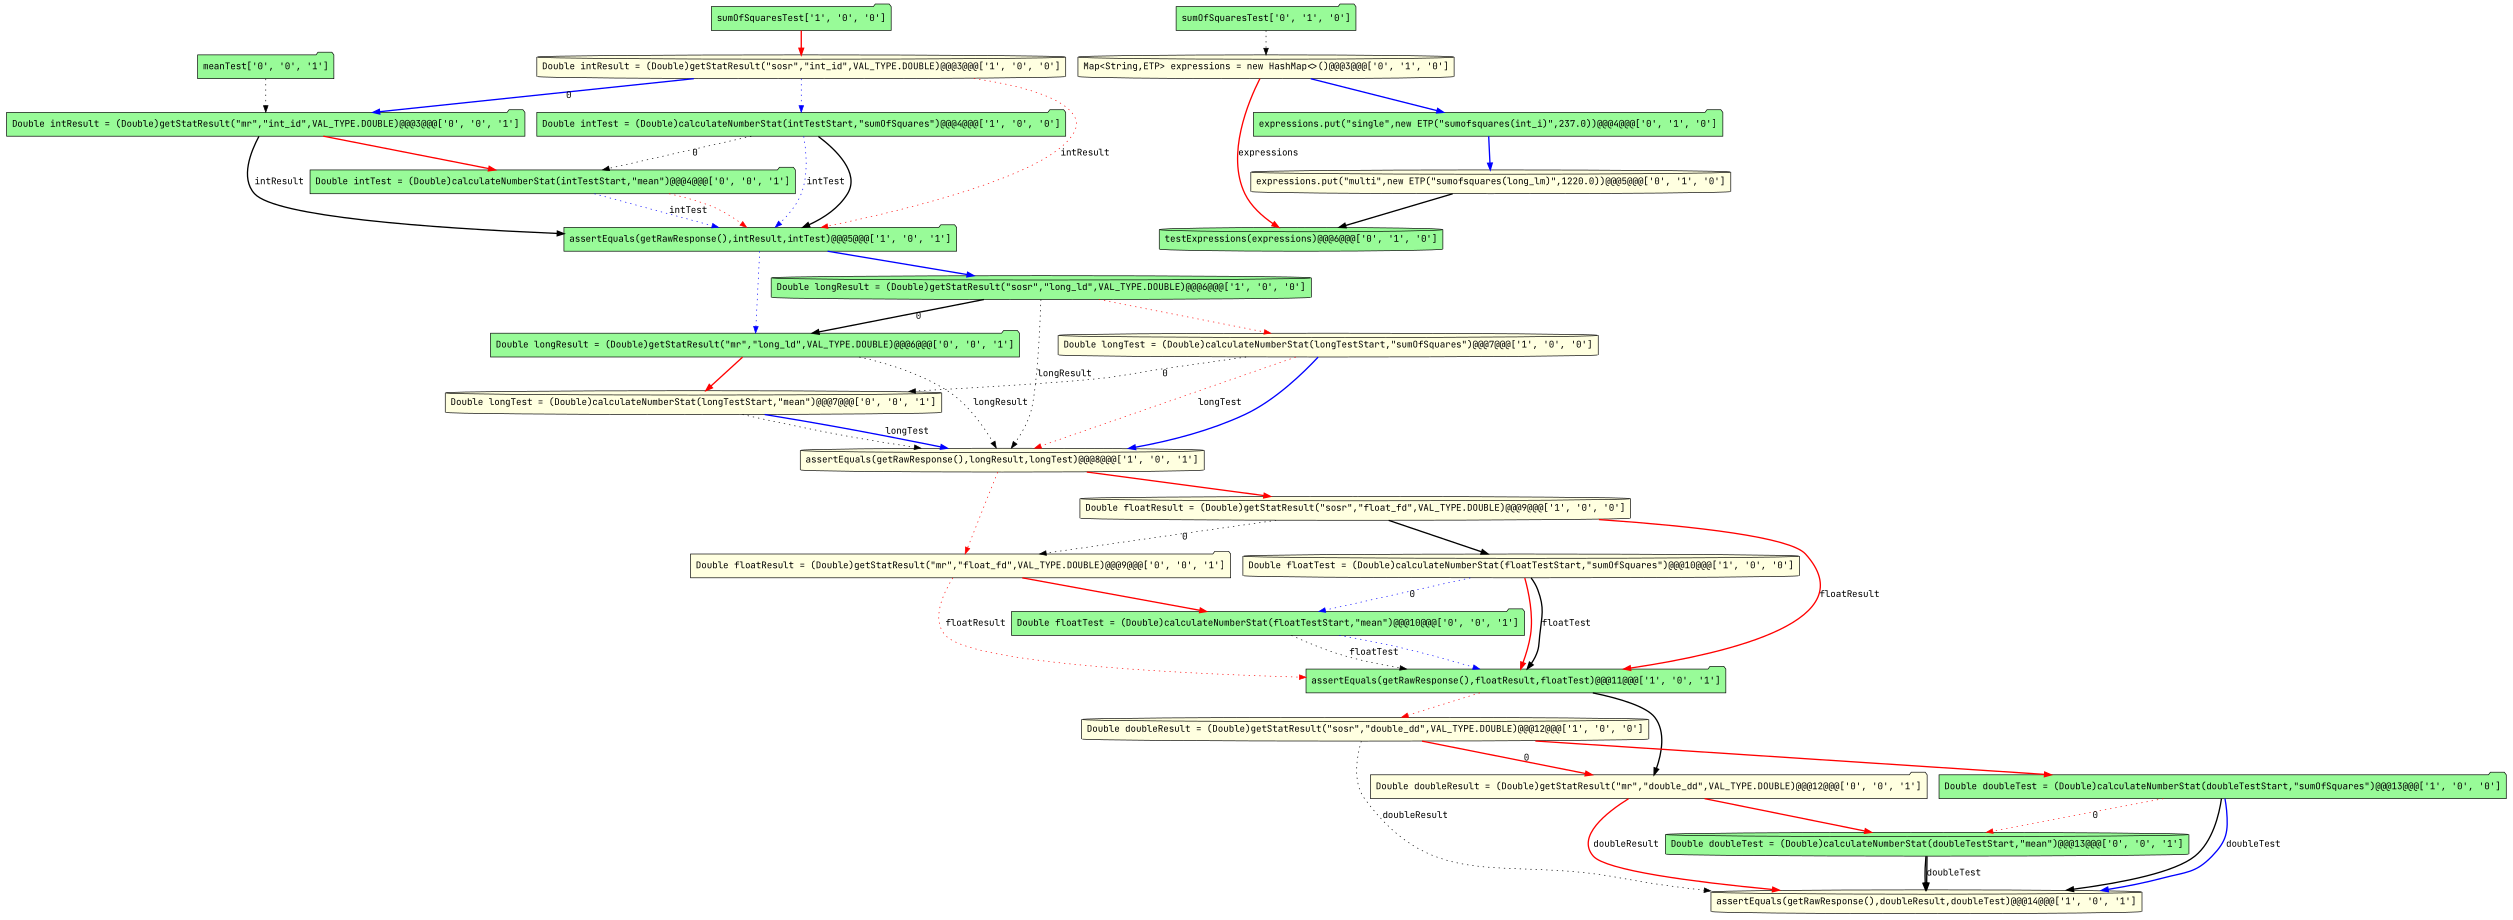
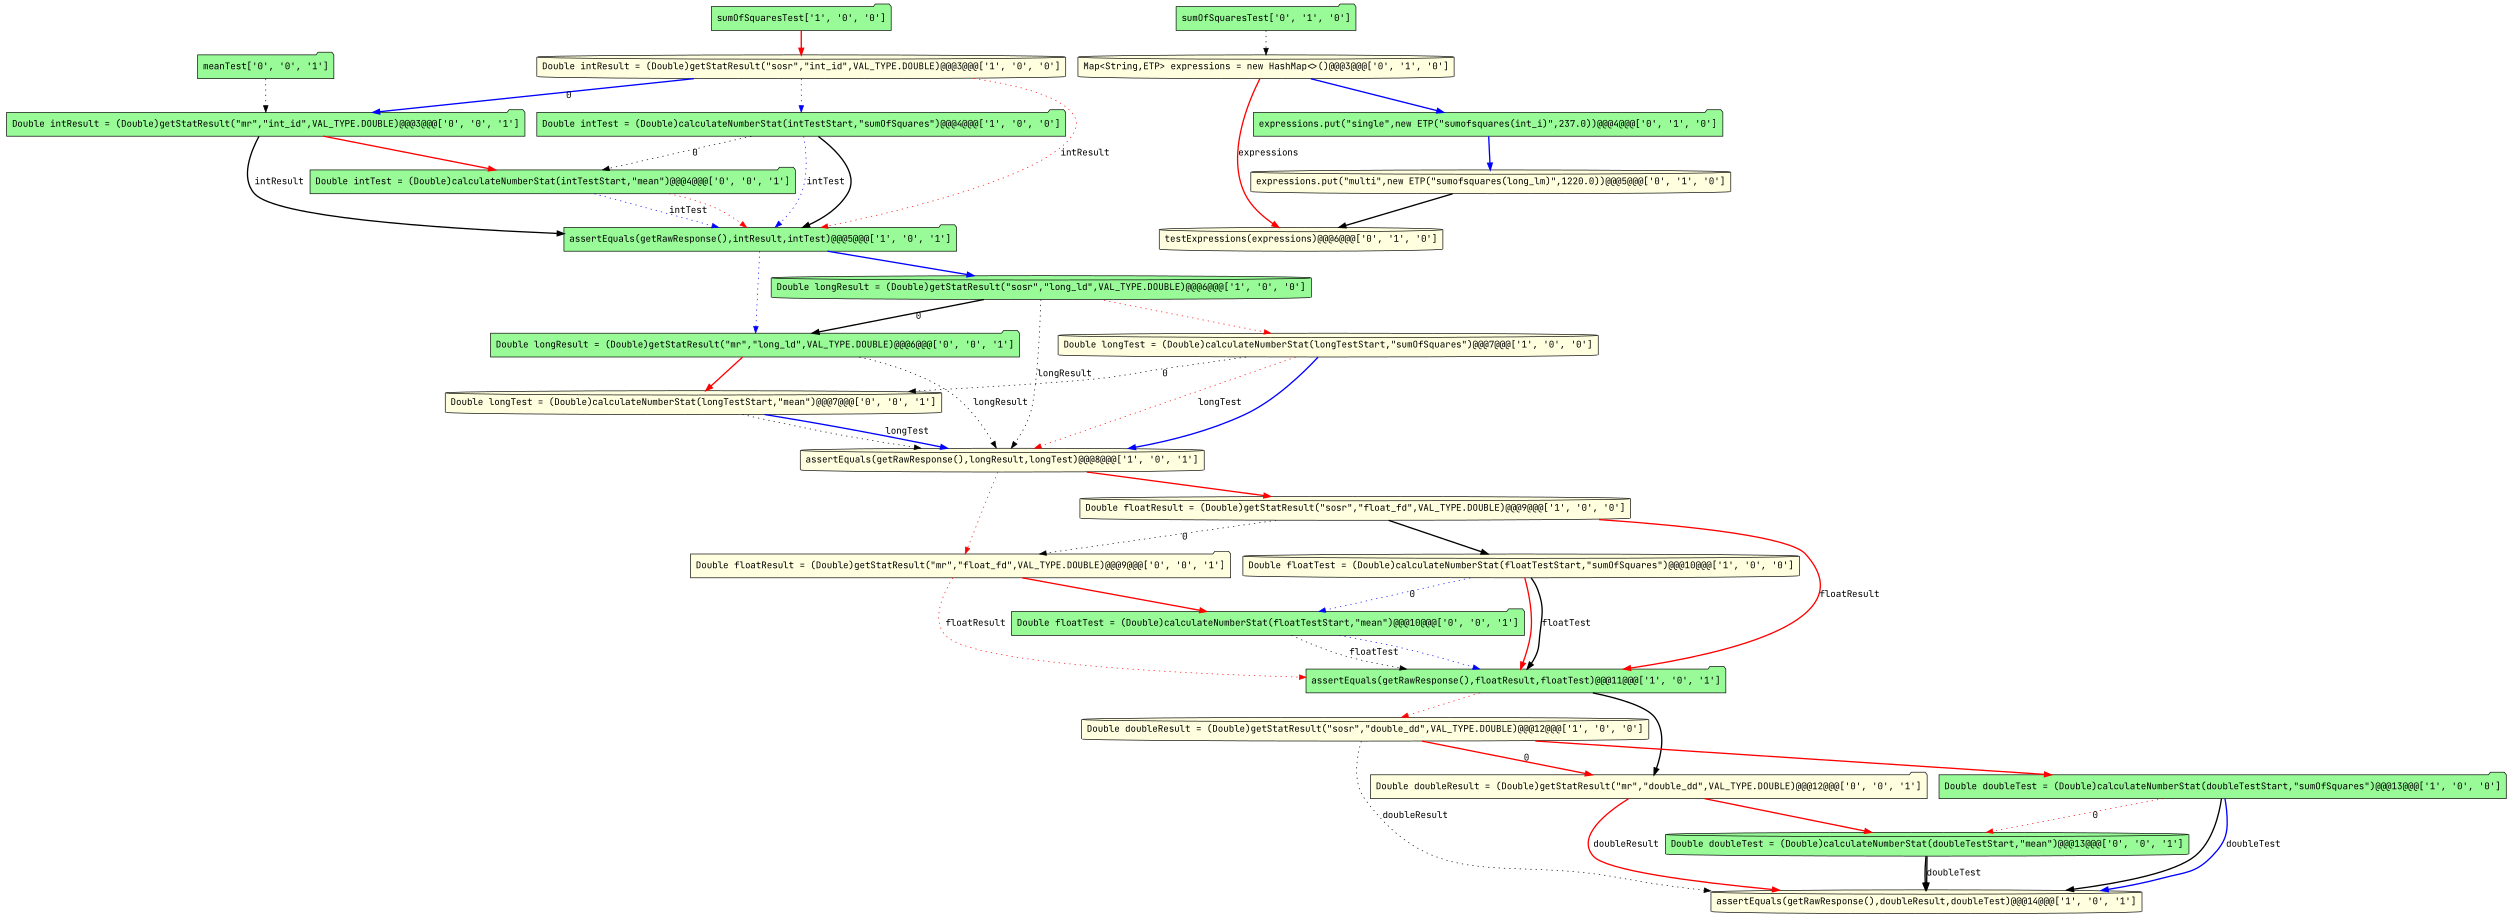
(1301, 239) -> (1301, 239)
